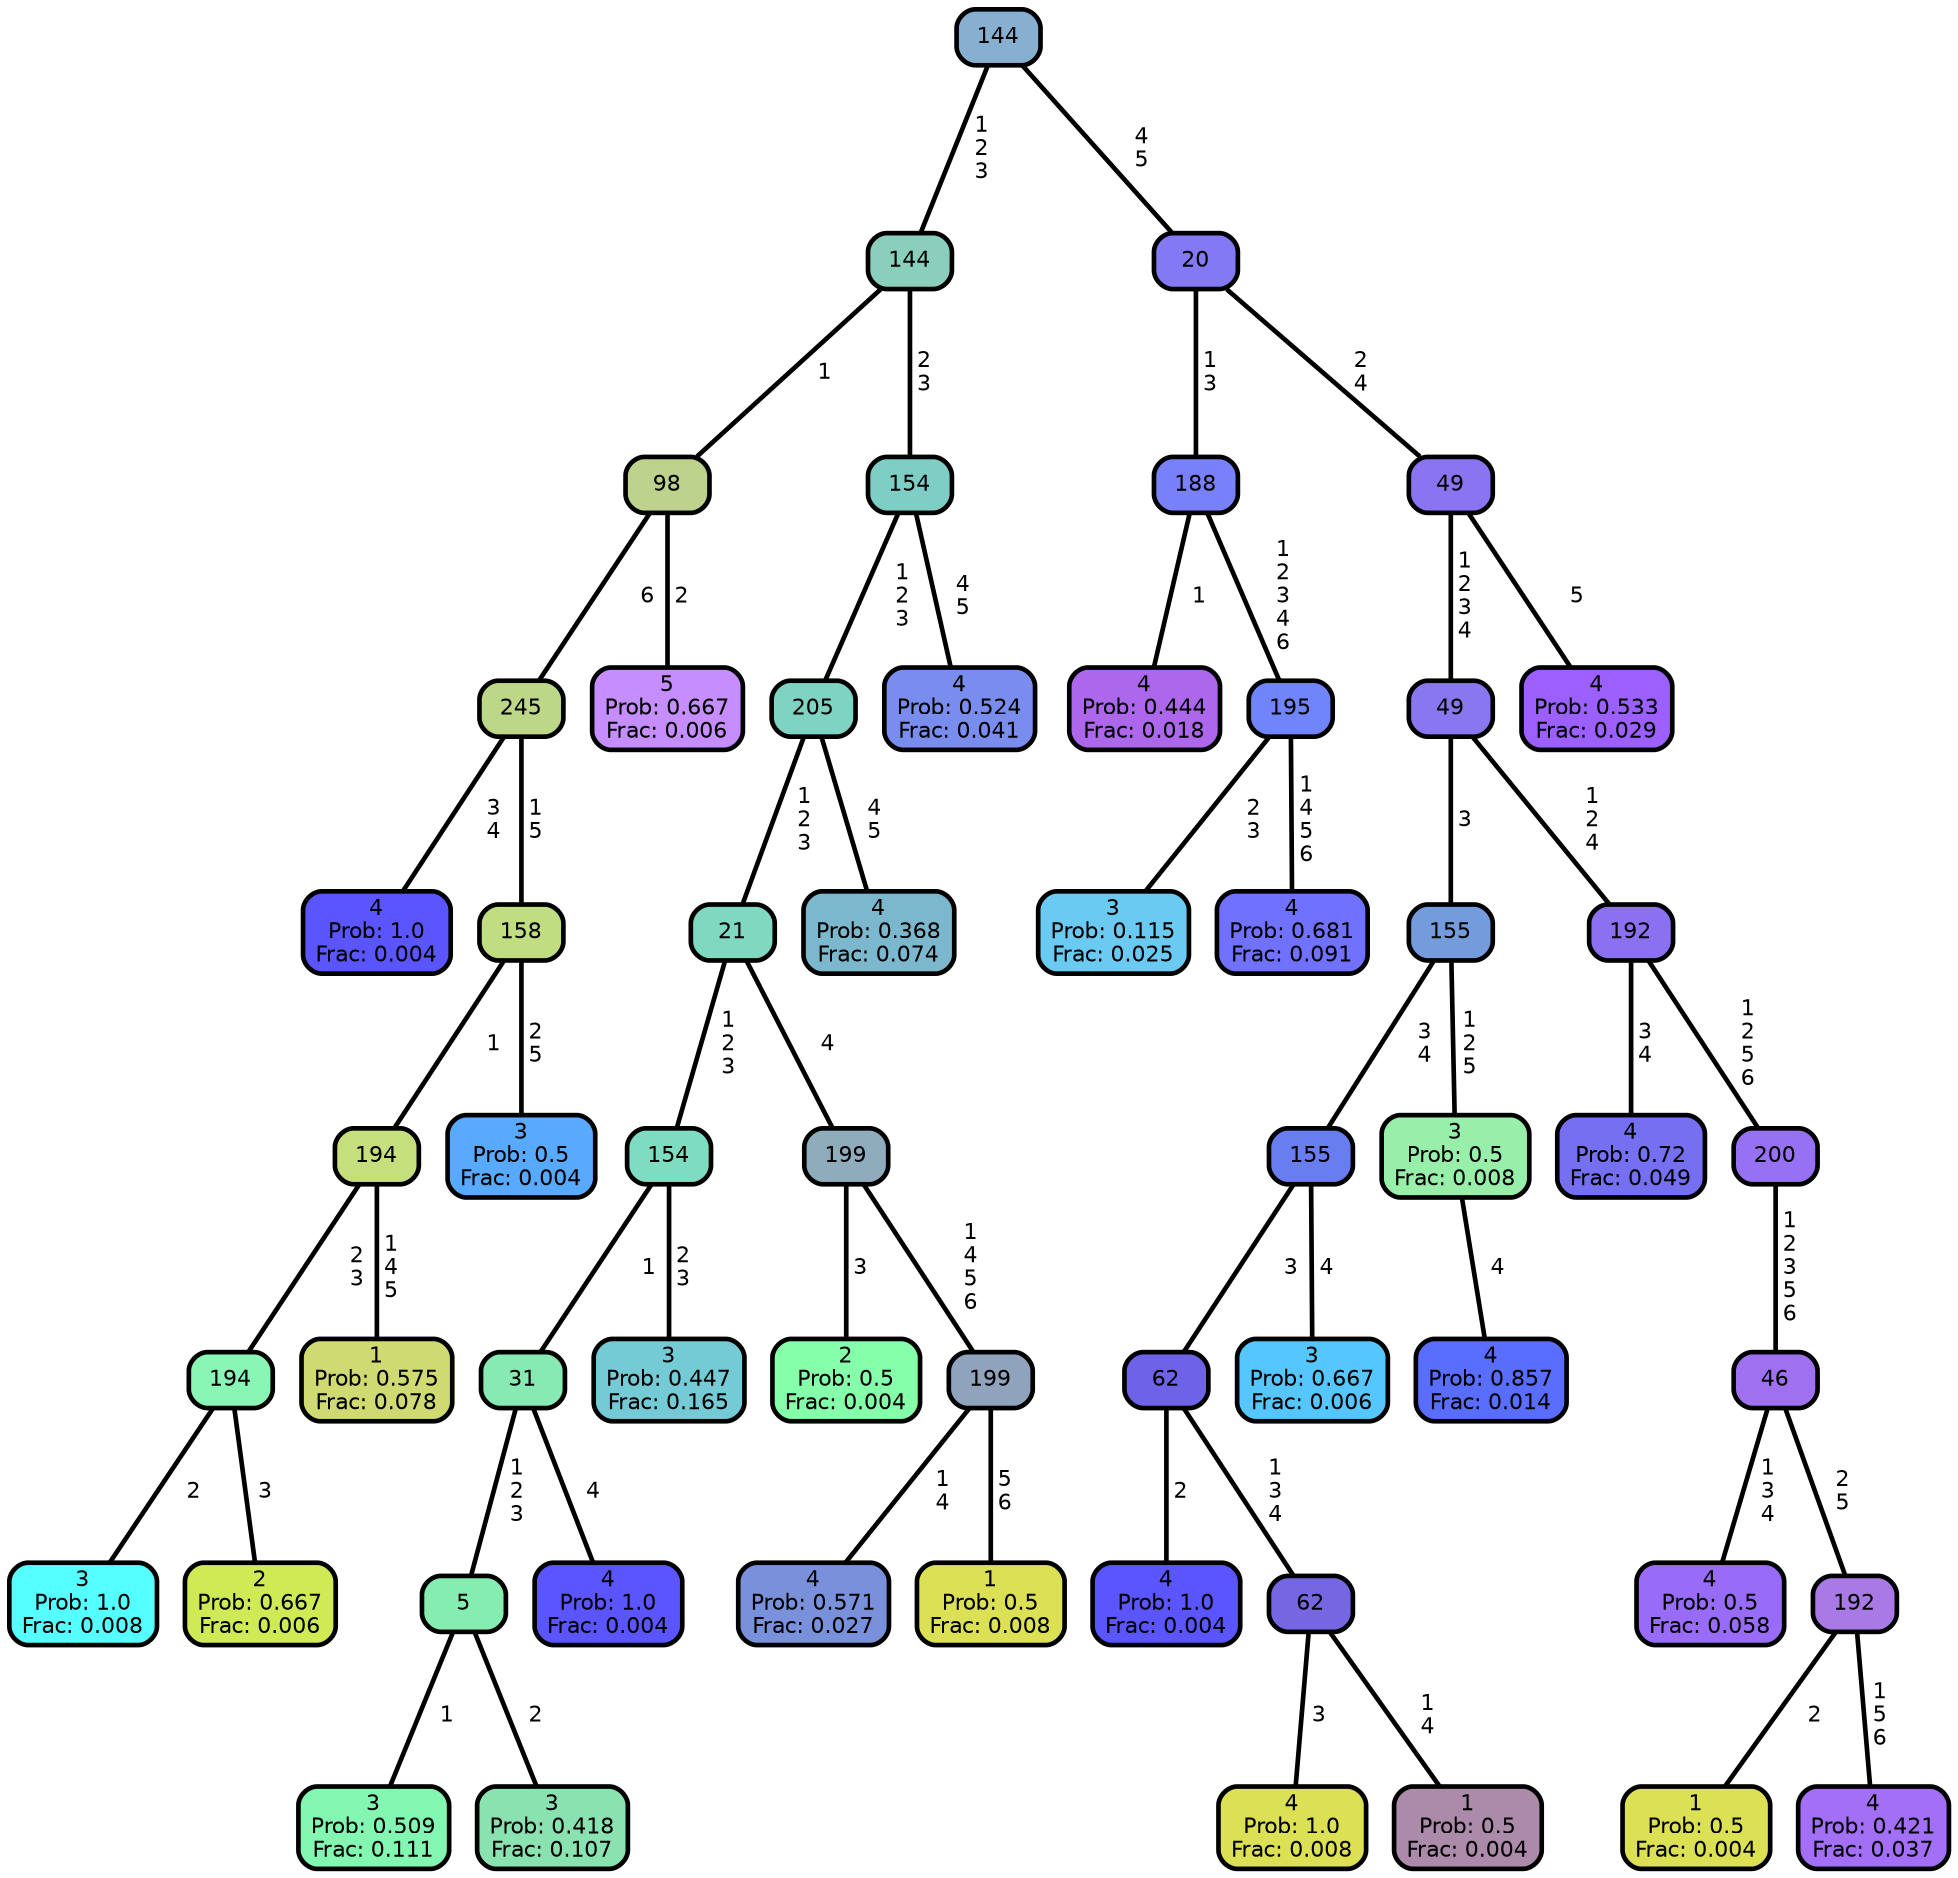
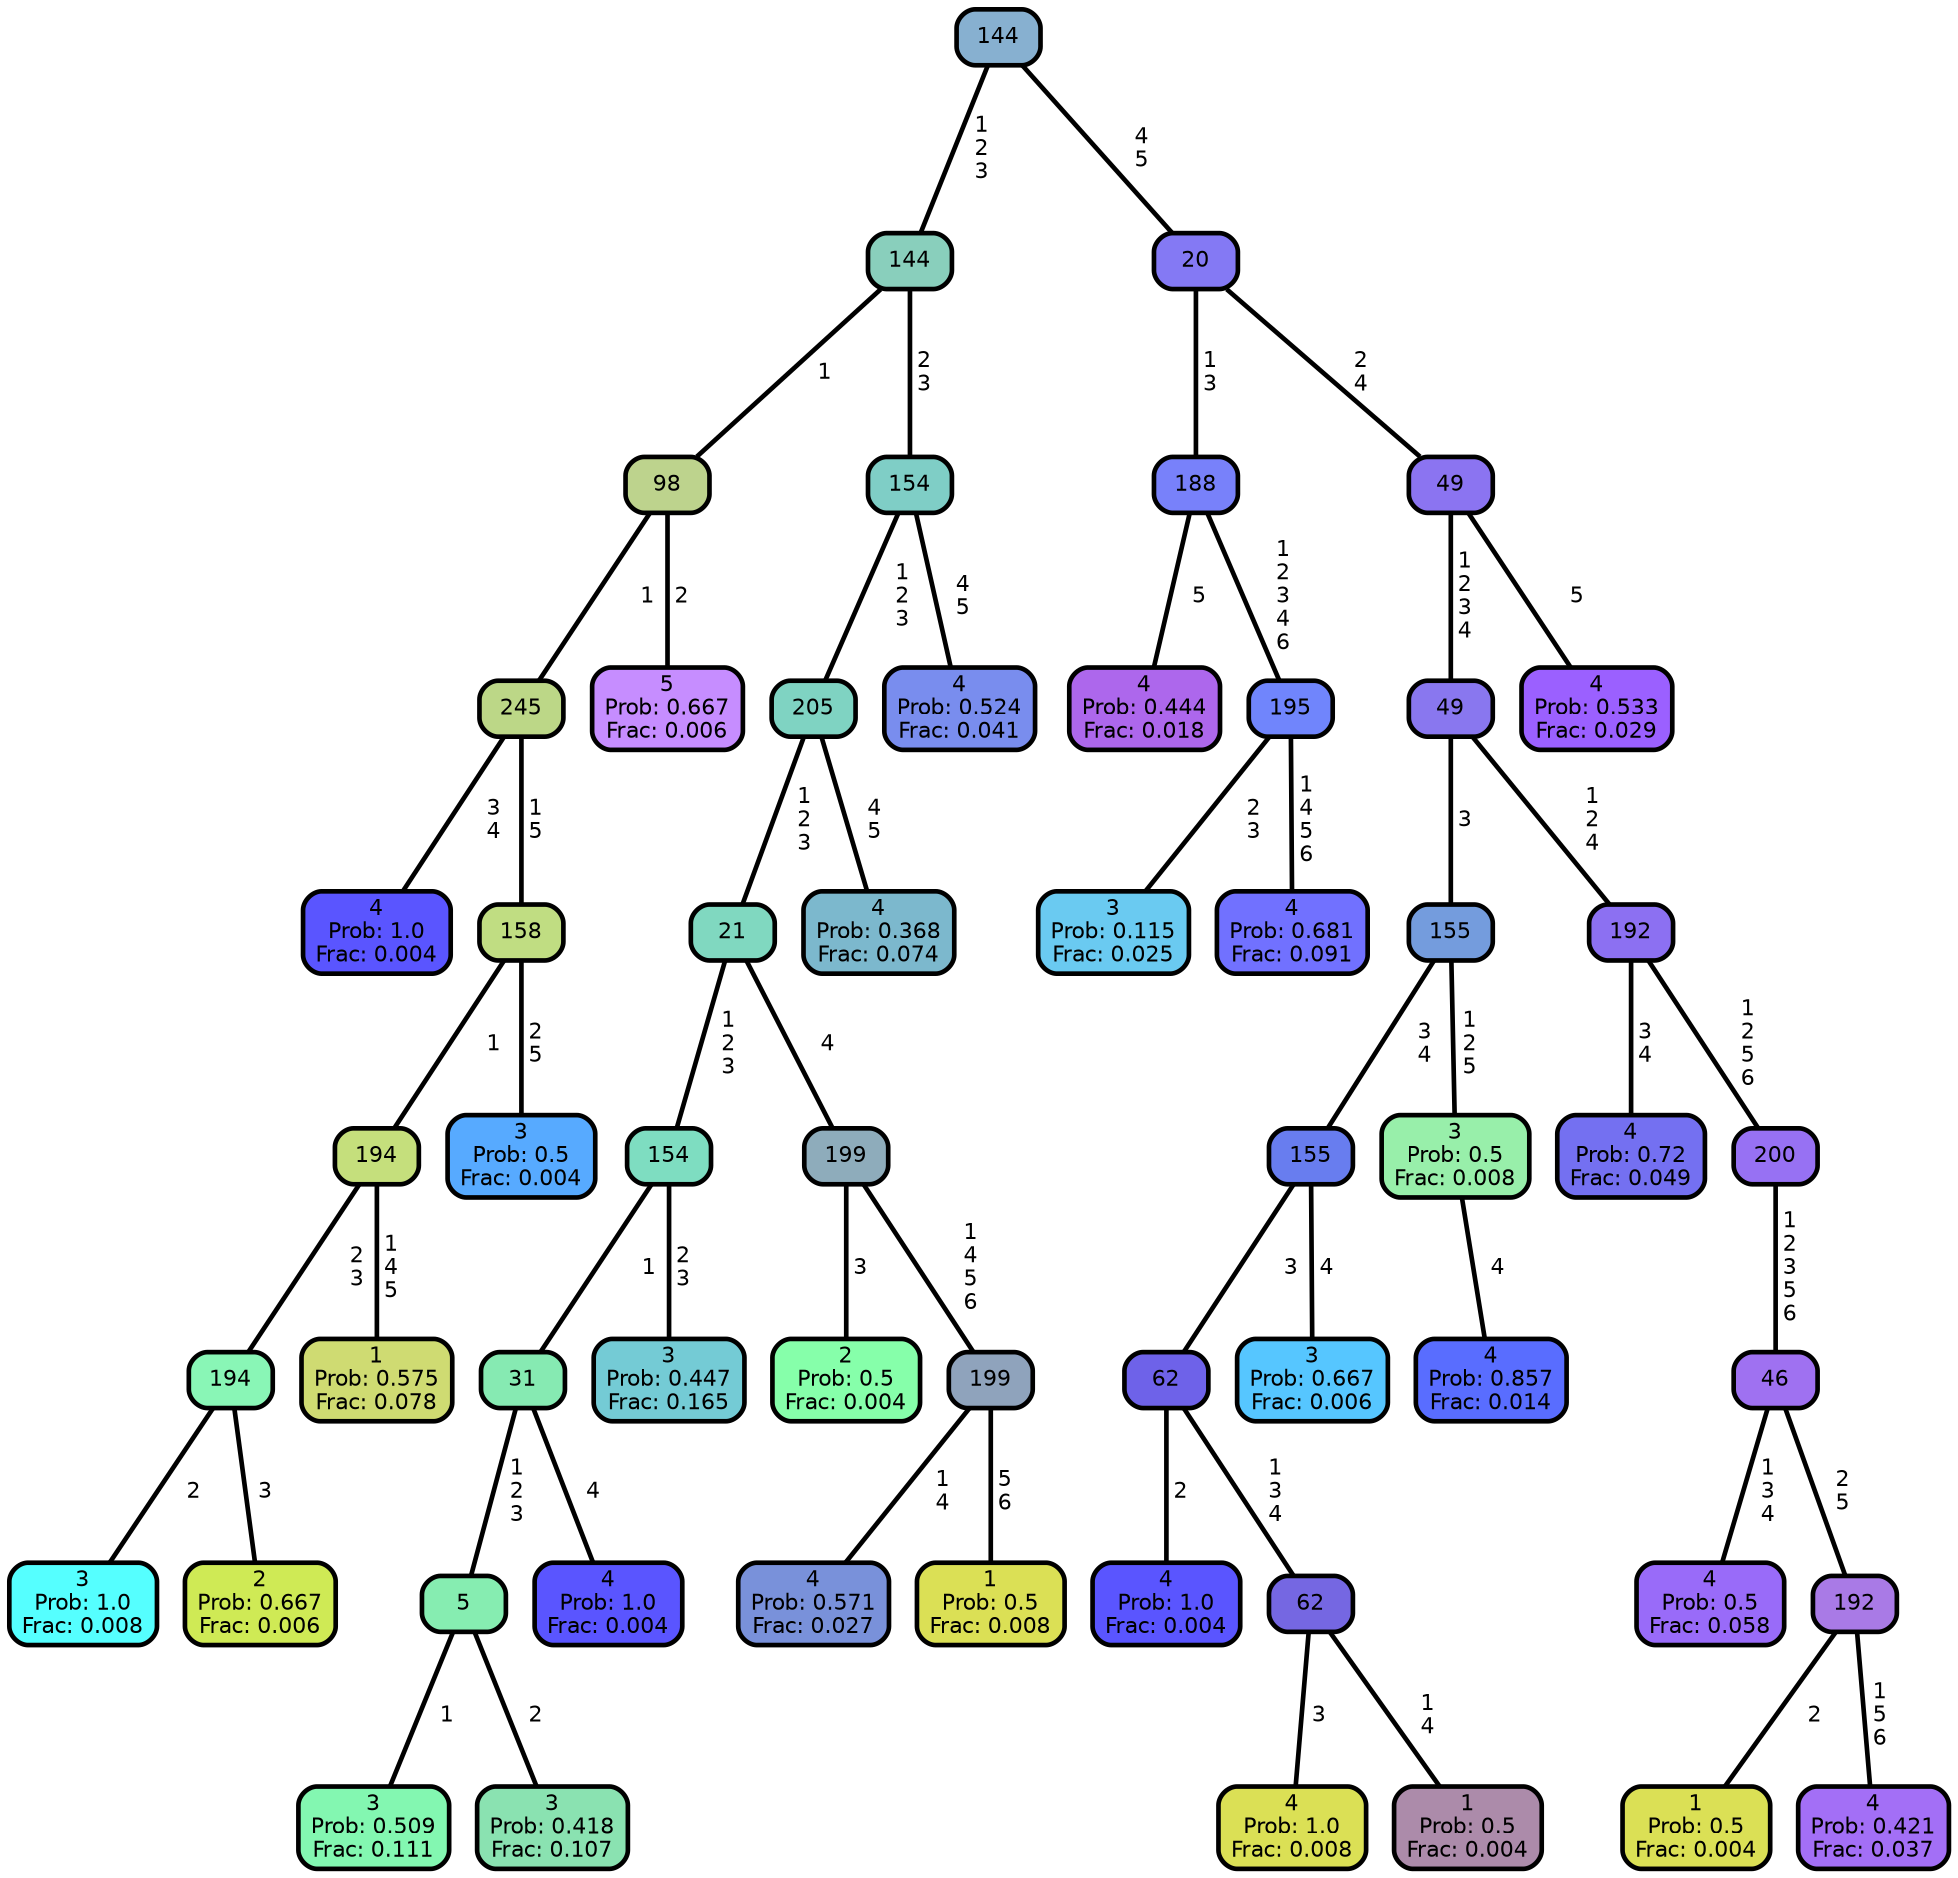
(644, 597) -> (644, 597)
(1196, 597) -> (1196, 597)
